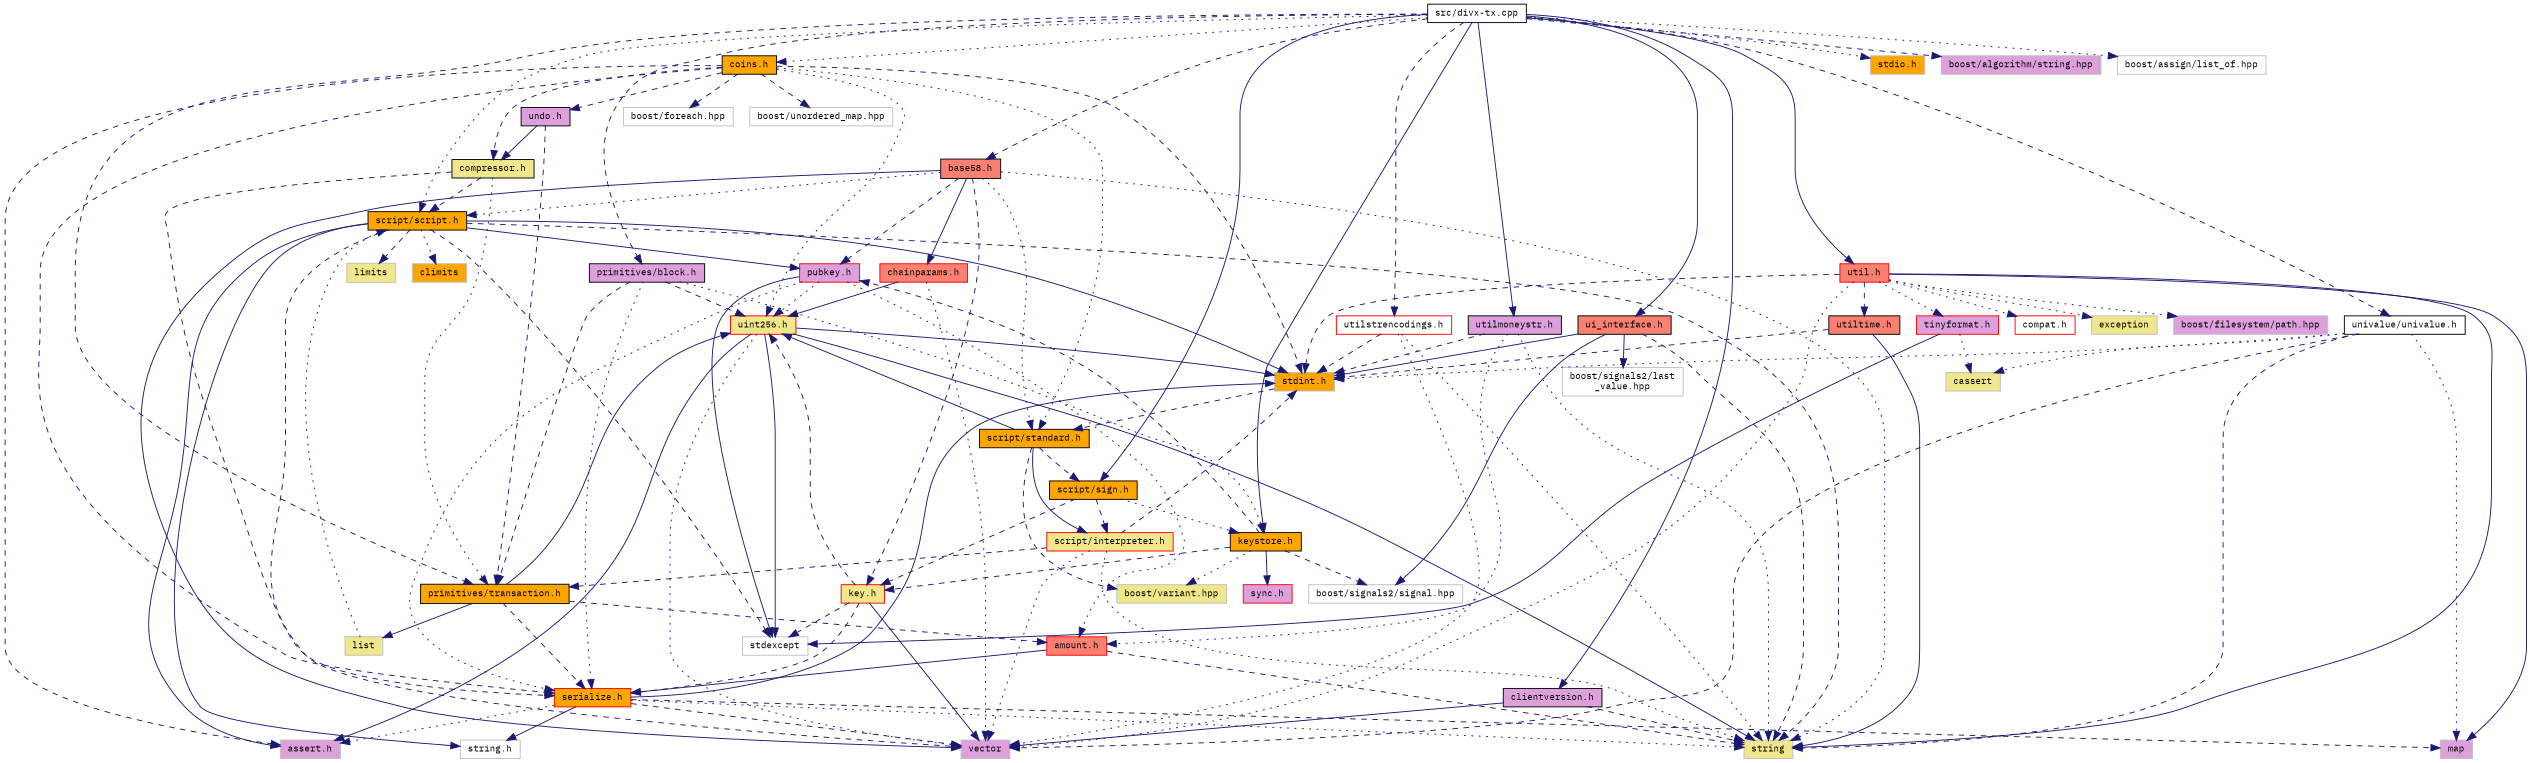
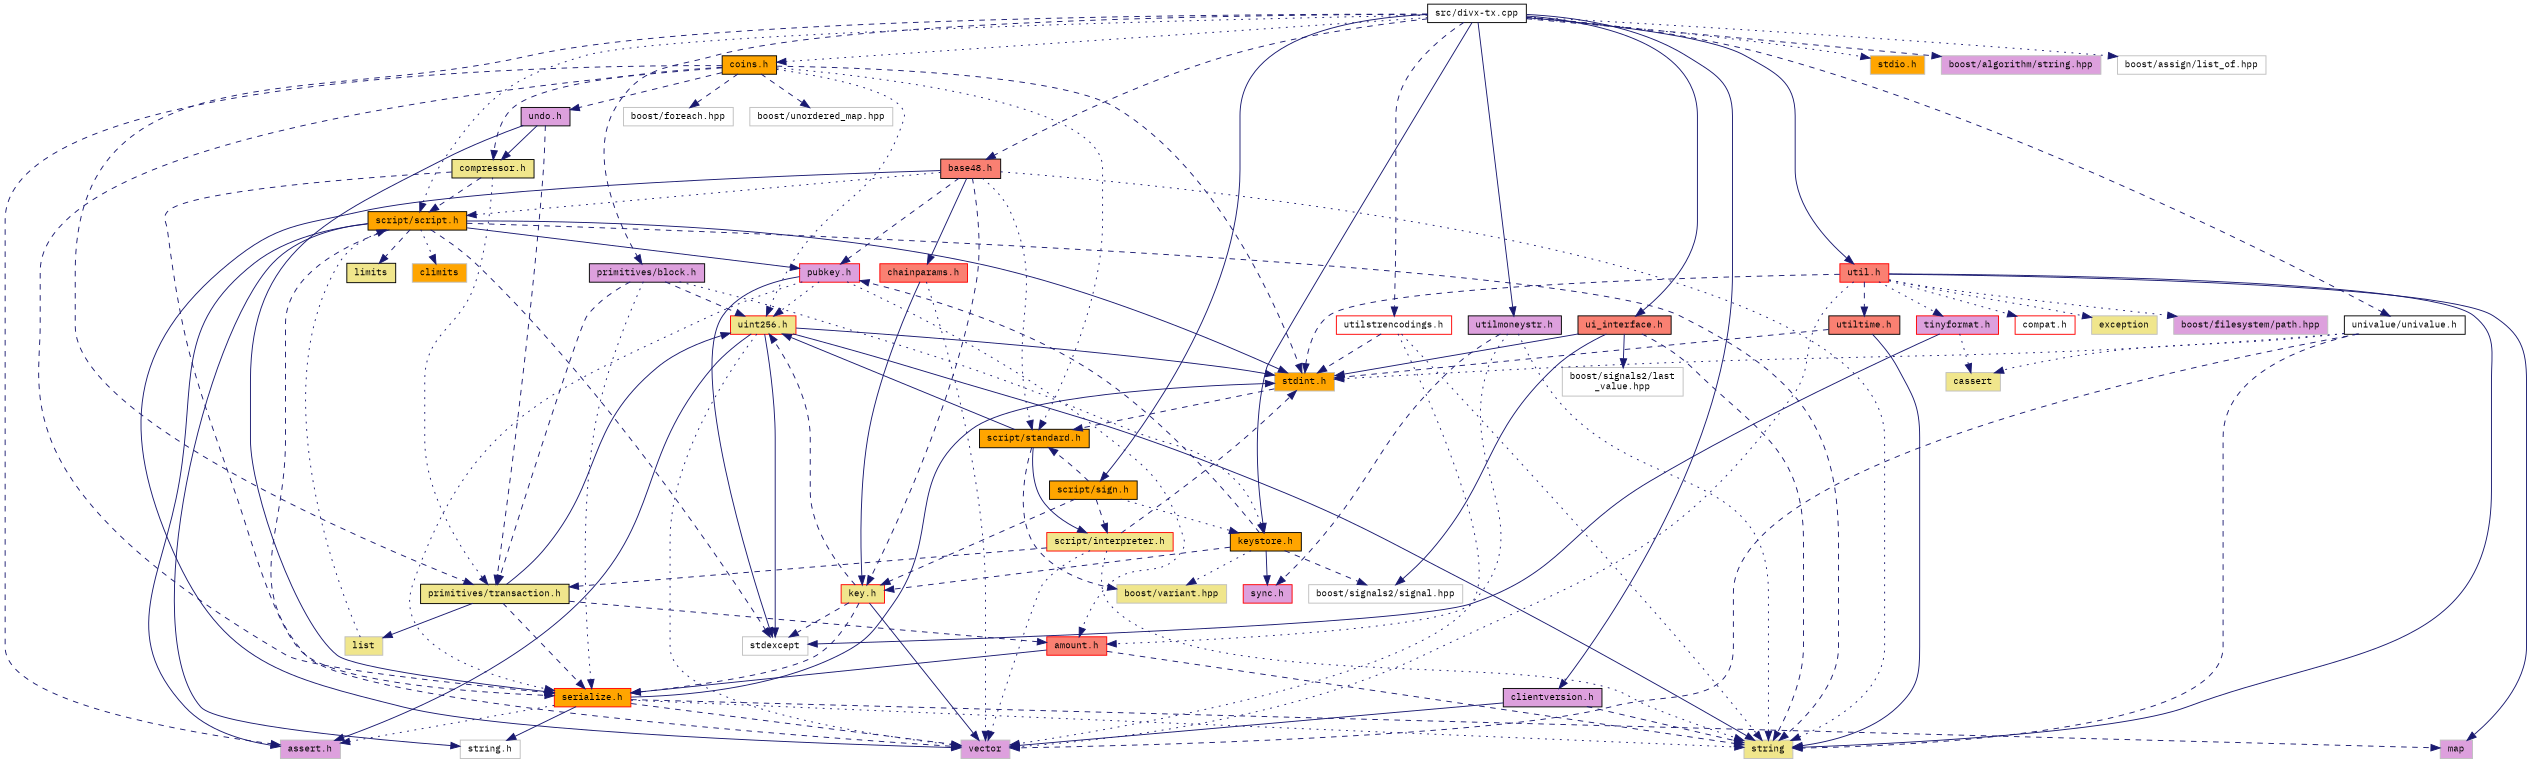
(971, 169) -> (971, 169)
(371, 273) -> (371, 273)
(848, 298) -> (870, 425)
(1425, 349) -> (1384, 449)
none -> (250, 433)
(1055, 462) -> (1073, 467)
(2456, 527) -> none
(495, 594) -> (495, 594)
